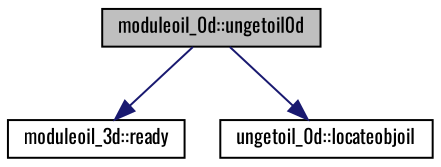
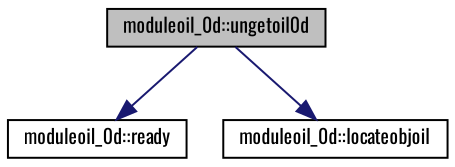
(96, 139) -> (97, 139)
(326, 139) -> (335, 139)
